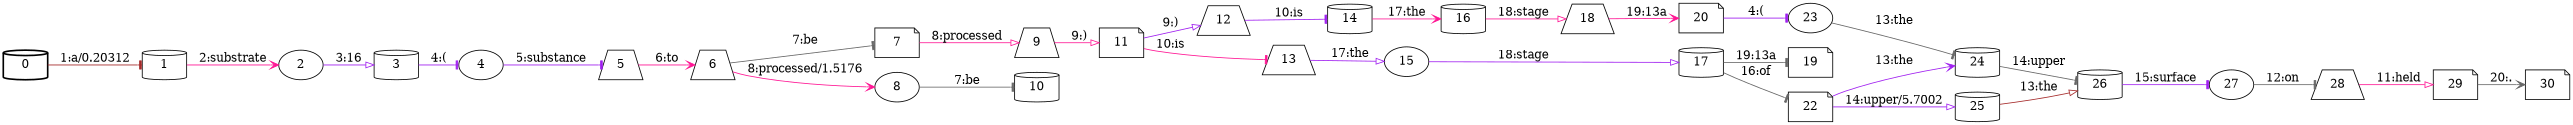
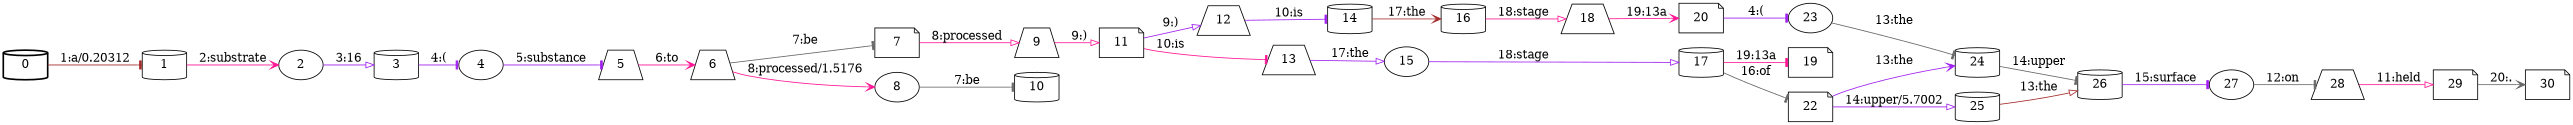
(1402, 19) -> (1402, 19)
(1754, 62) -> (1754, 62)
